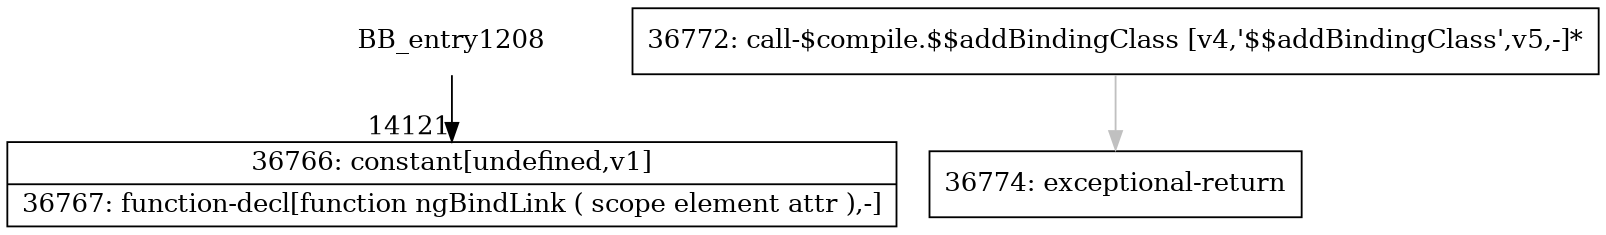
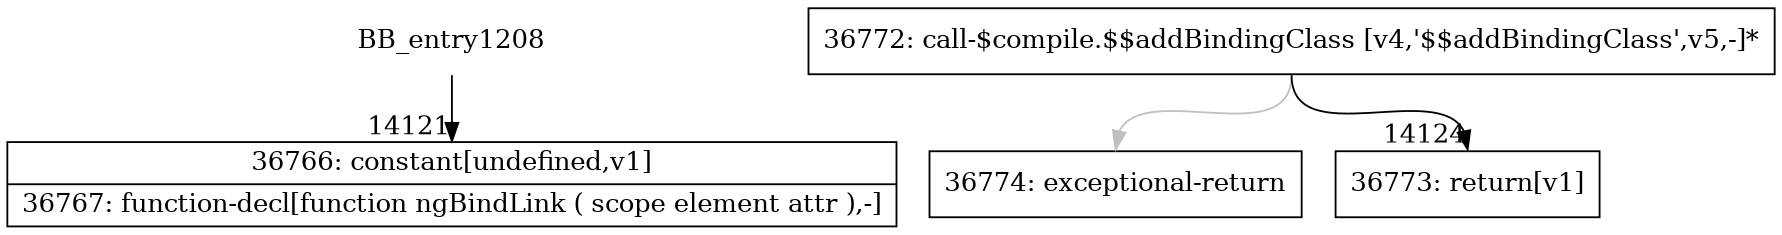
none -> (1468, 184)
